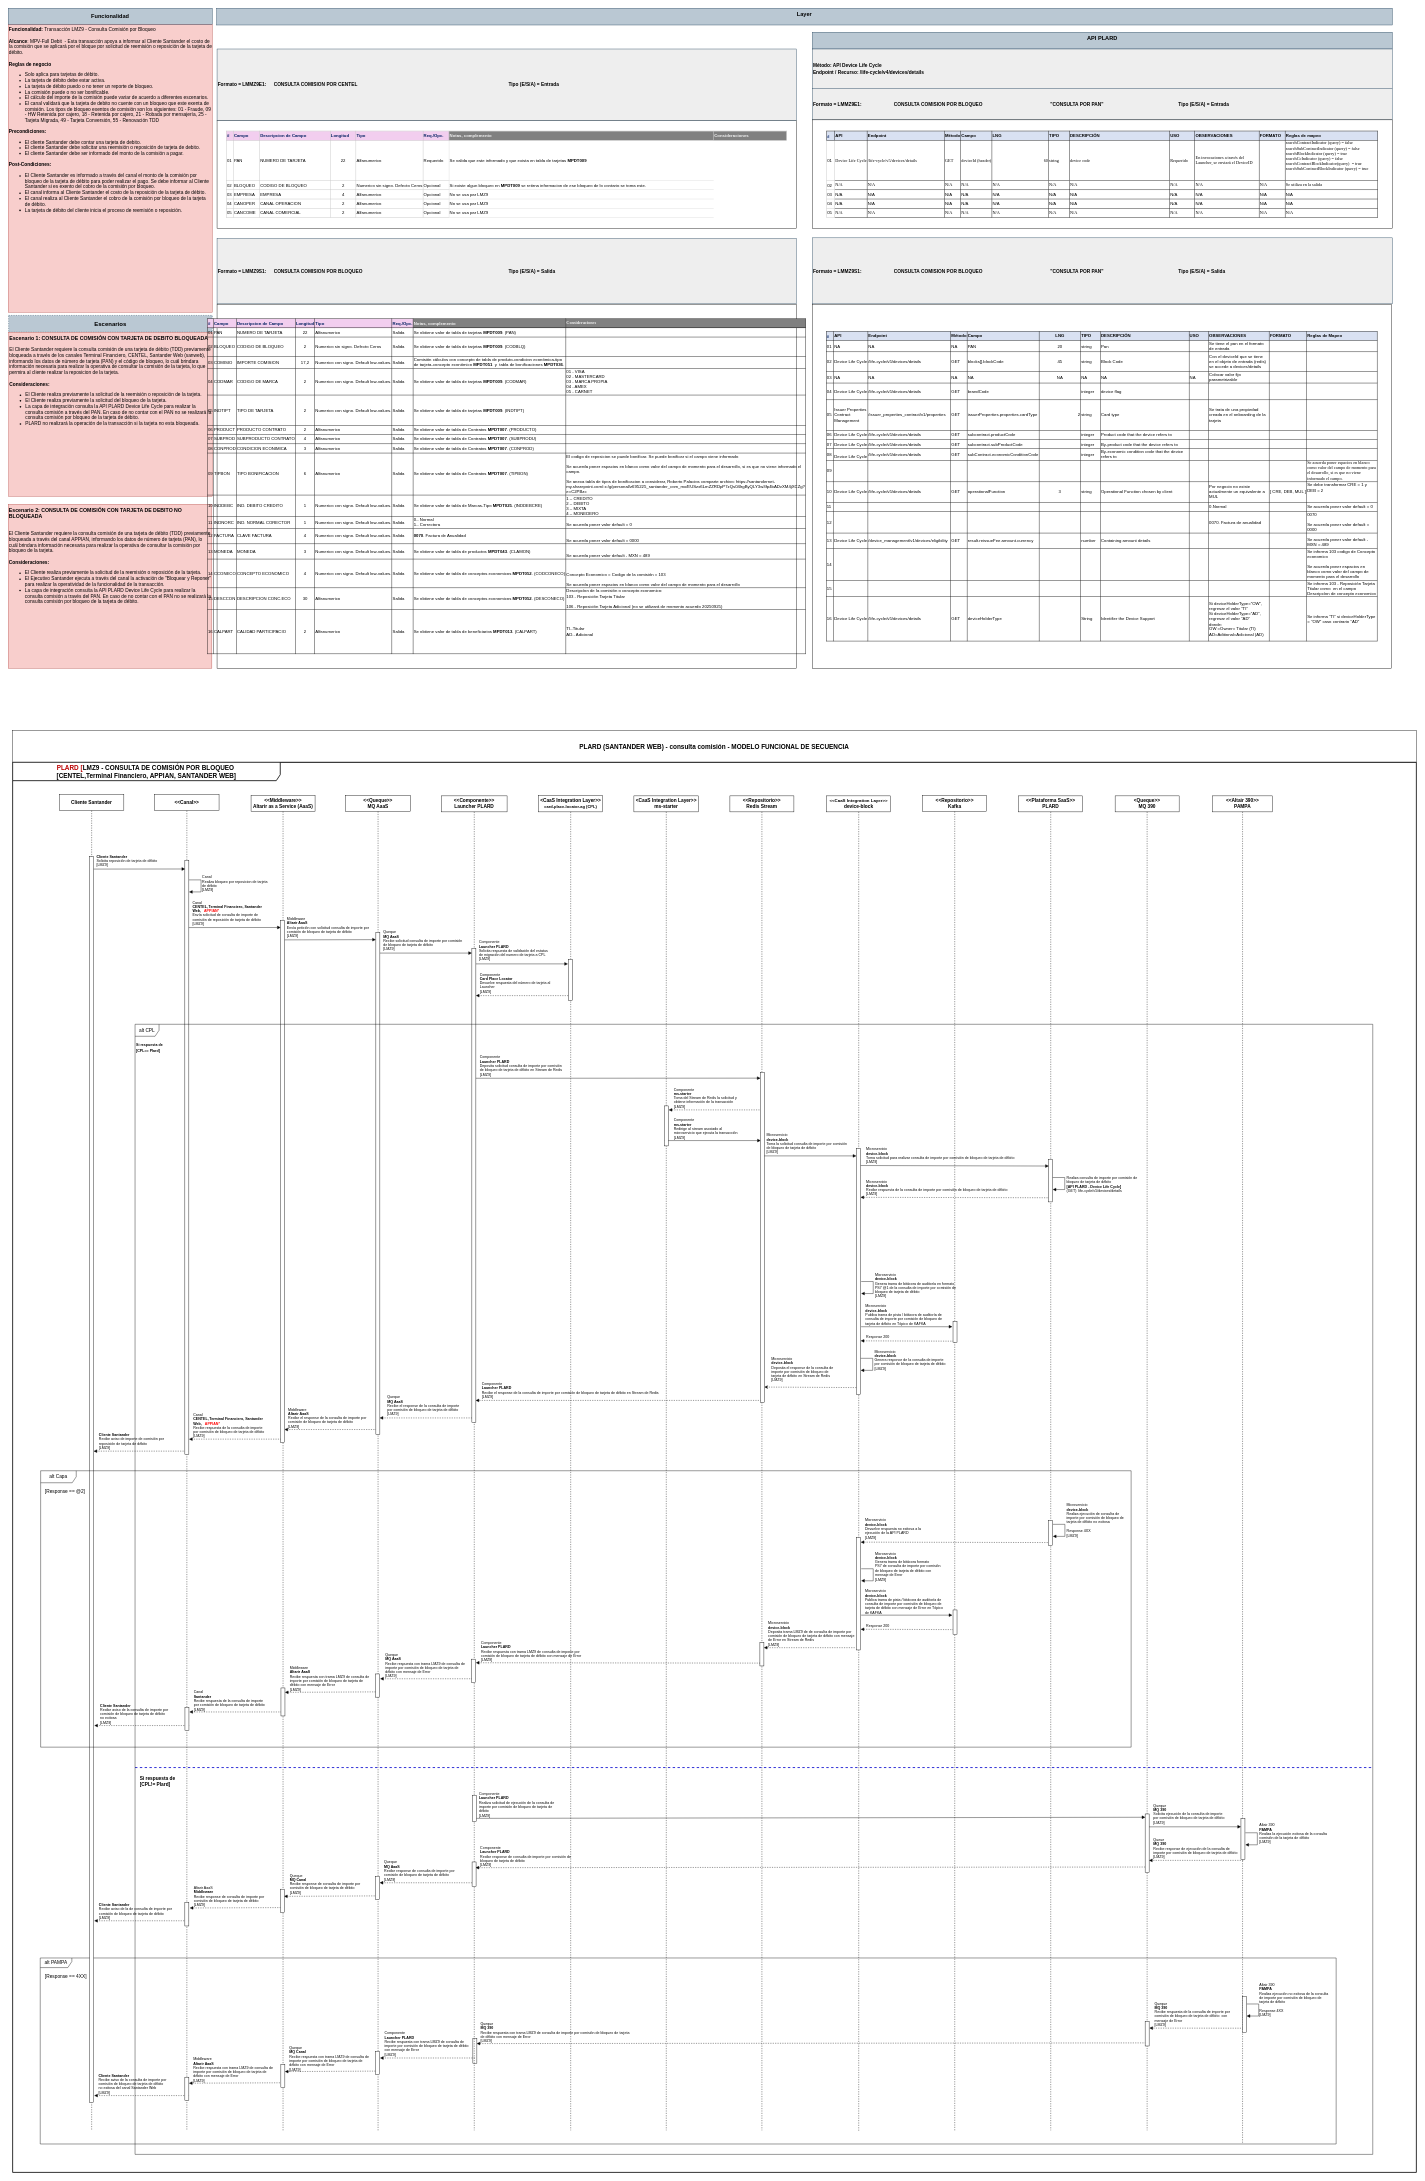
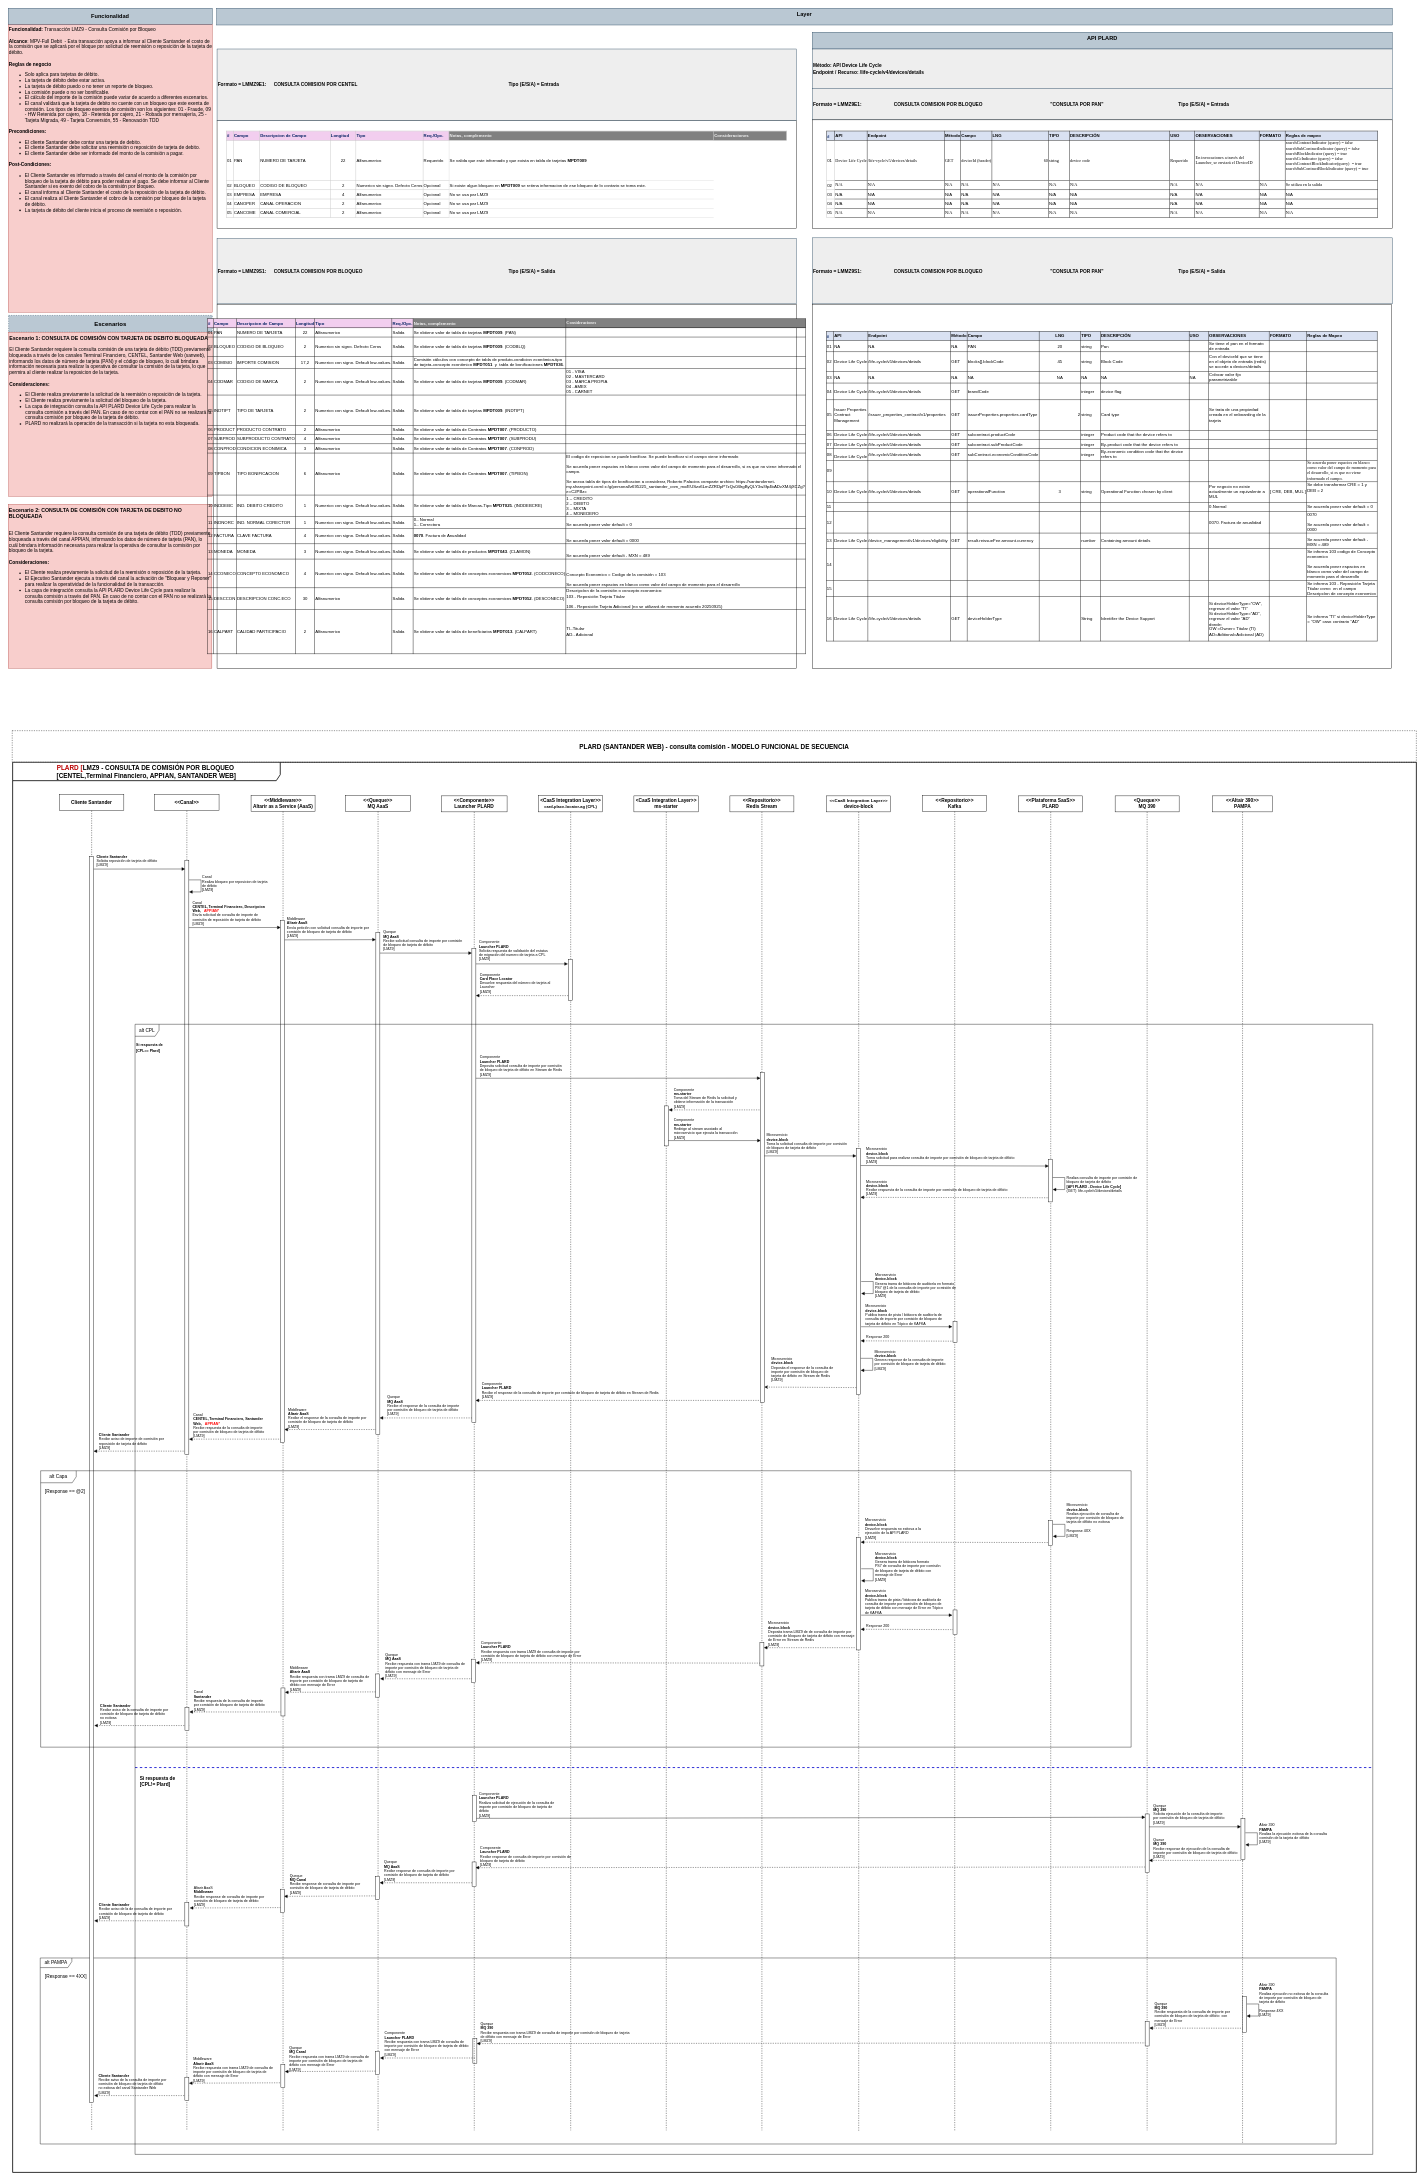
(714, 746) -> (714, 746)
(232, 914) -> (232, 914)
